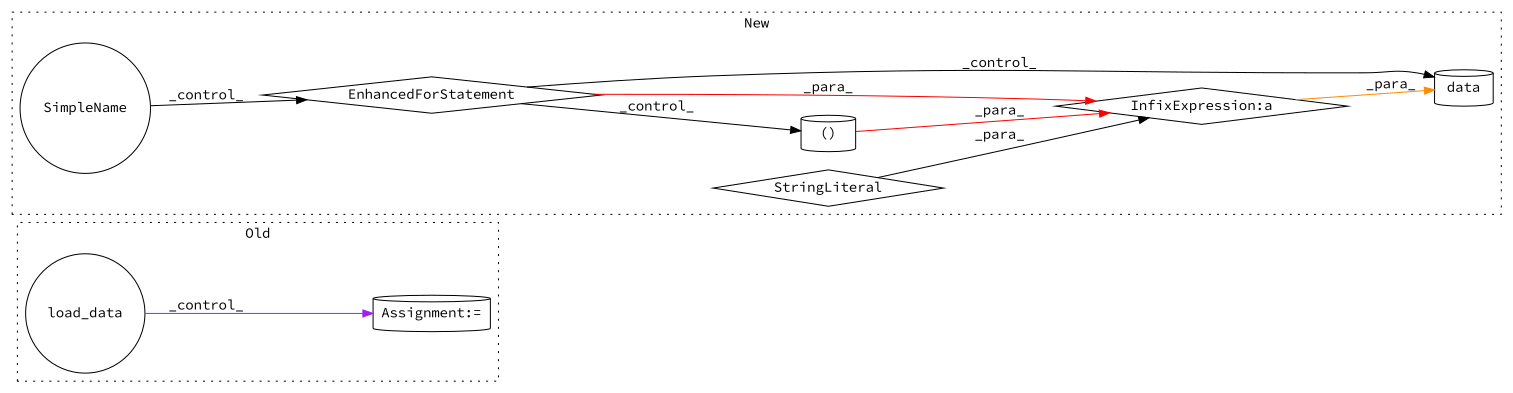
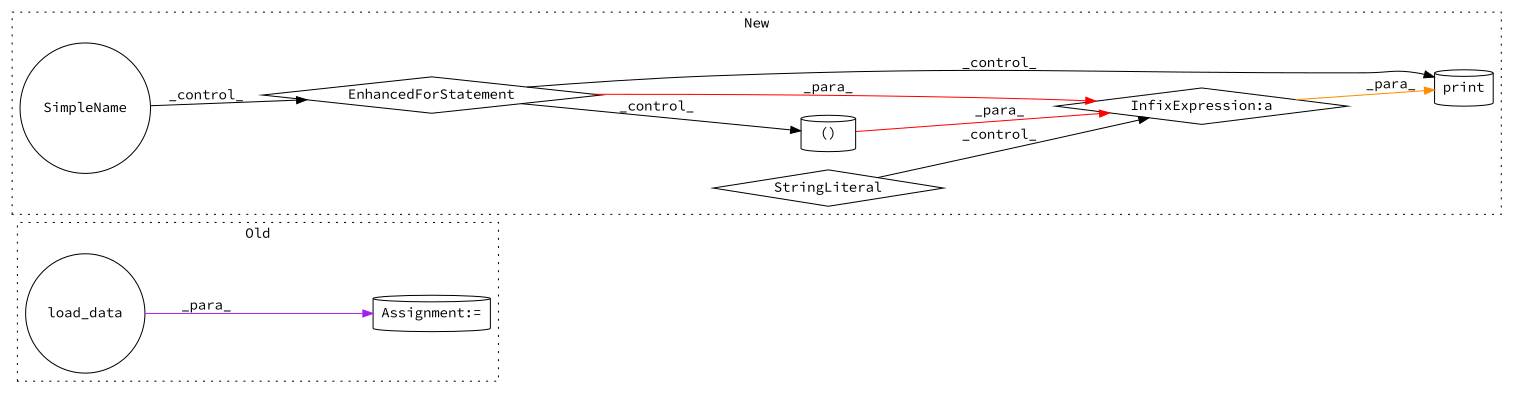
(1464, 88) -> (1464, 88)
(1000, 135) -> (1000, 135)
(206, 306) -> (206, 306)
